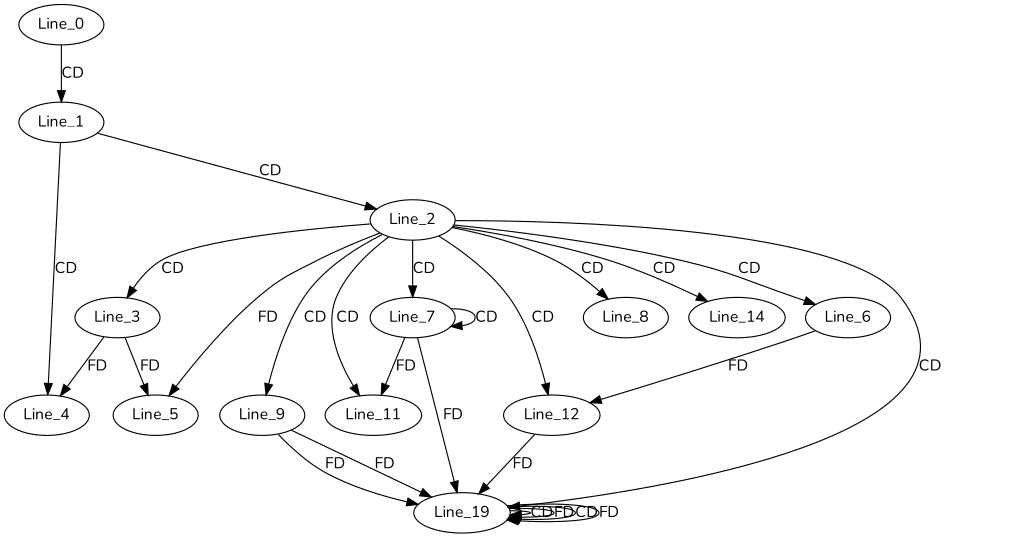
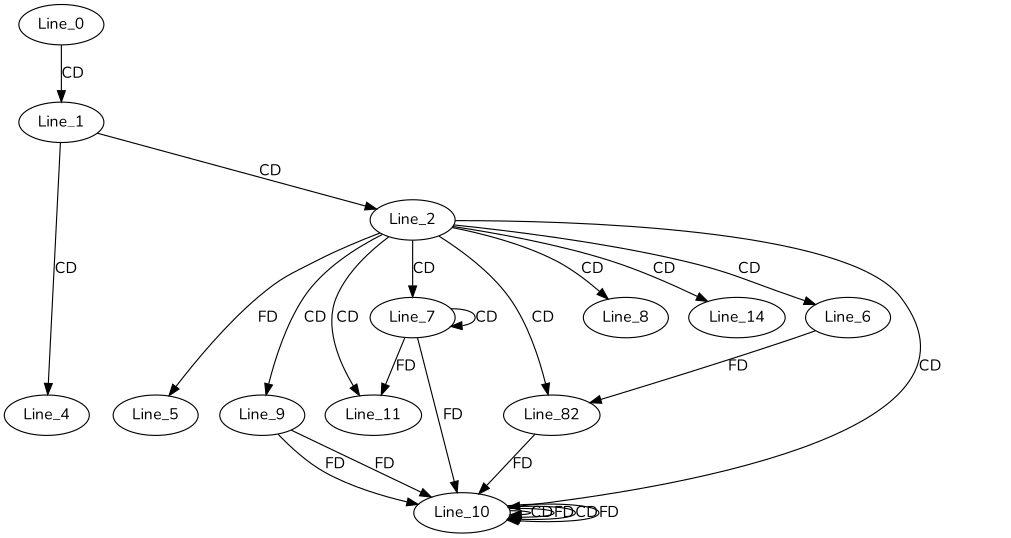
(117, 318) -> none
(552, 415) -> (552, 415)
(462, 513) -> (462, 513)
